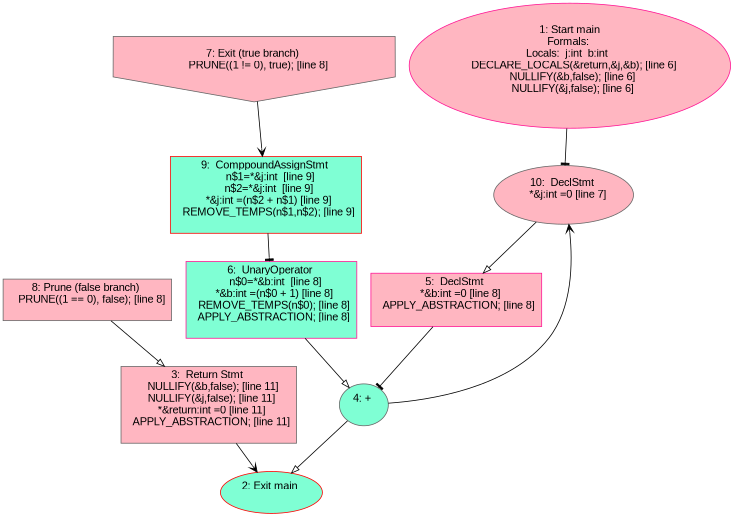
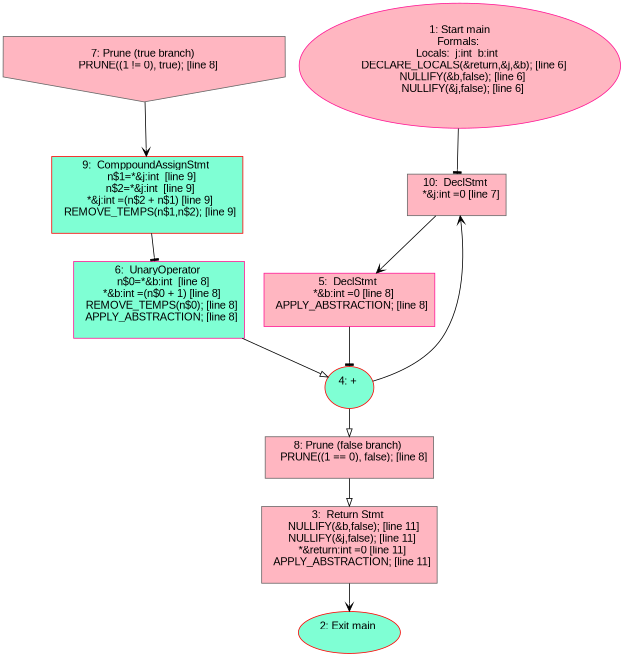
(254, 66) -> (144, 66)
(564, 195) -> (457, 195)
(513, 245) -> (409, 242)
(364, 405) -> (349, 387)
(322, 444) -> (349, 419)
